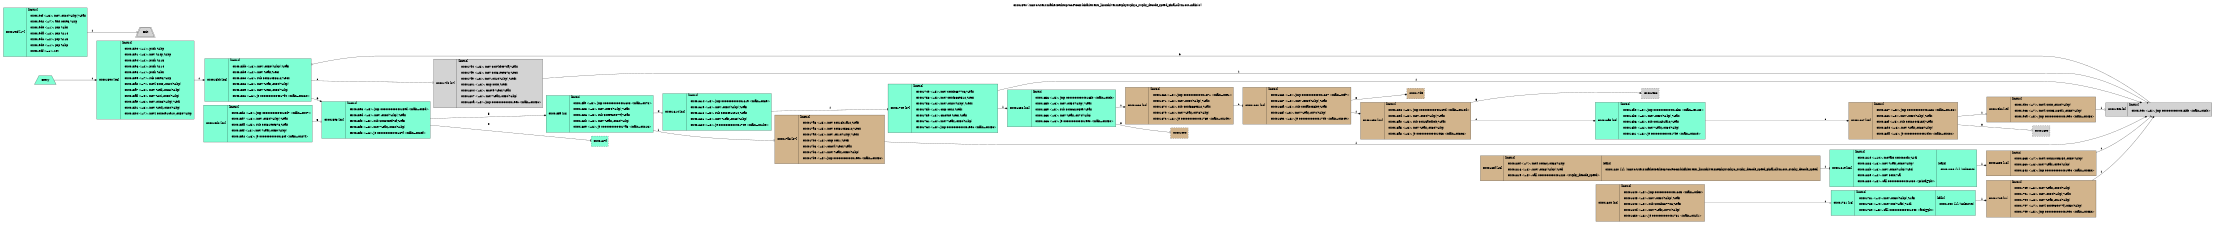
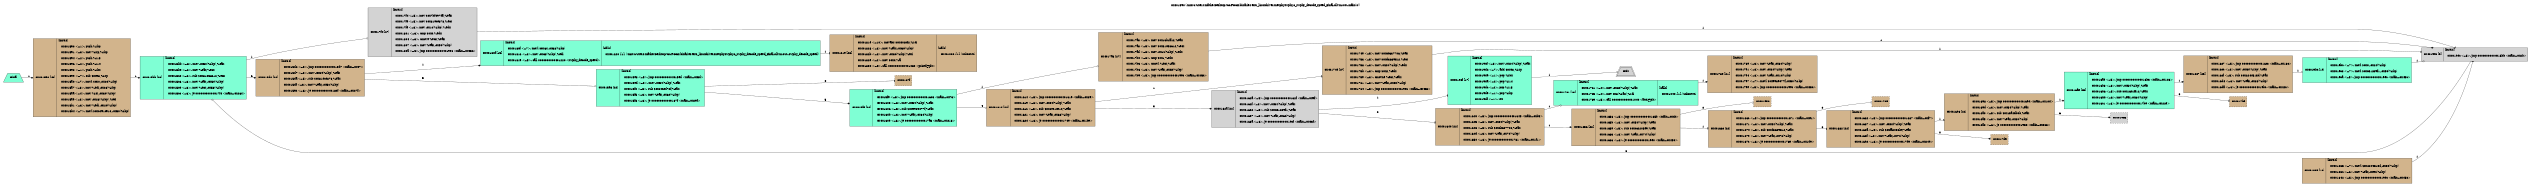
none -> (421, 70)
(45, 80) -> (14, 78)
(145, 80) -> (82, 78)
(1570, 81) -> (1926, 51)
(315, 99) -> (250, 78)
none -> (1881, 102)
none -> (2238, 102)
(1238, 104) -> (1822, 127)
(1119, 107) -> (1694, 128)
(943, 108) -> (1377, 70)
(1001, 108) -> (1557, 127)
(1062, 108) -> (1626, 127)
none -> (1265, 109)
(2041, 110) -> (2357, 70)
(717, 112) -> (1041, 108)
(1355, 113) -> (1939, 121)
(258, 124) -> (310, 78)
(2041, 131) -> none
(600, 141) -> (903, 81)
(2125, 152) -> none
(1980, 166) -> none
(1650, 168) -> (650, 53)
(1903, 168) -> (903, 53)
